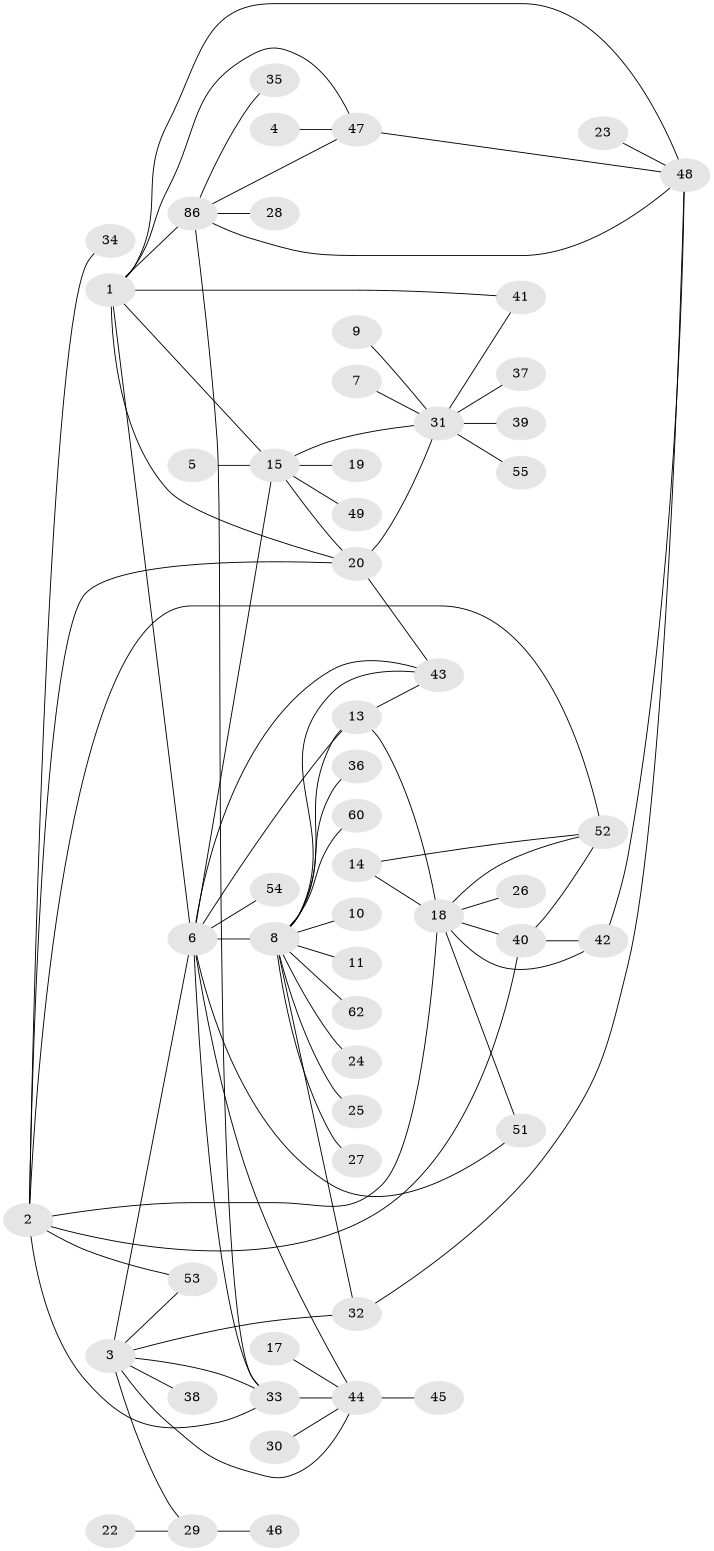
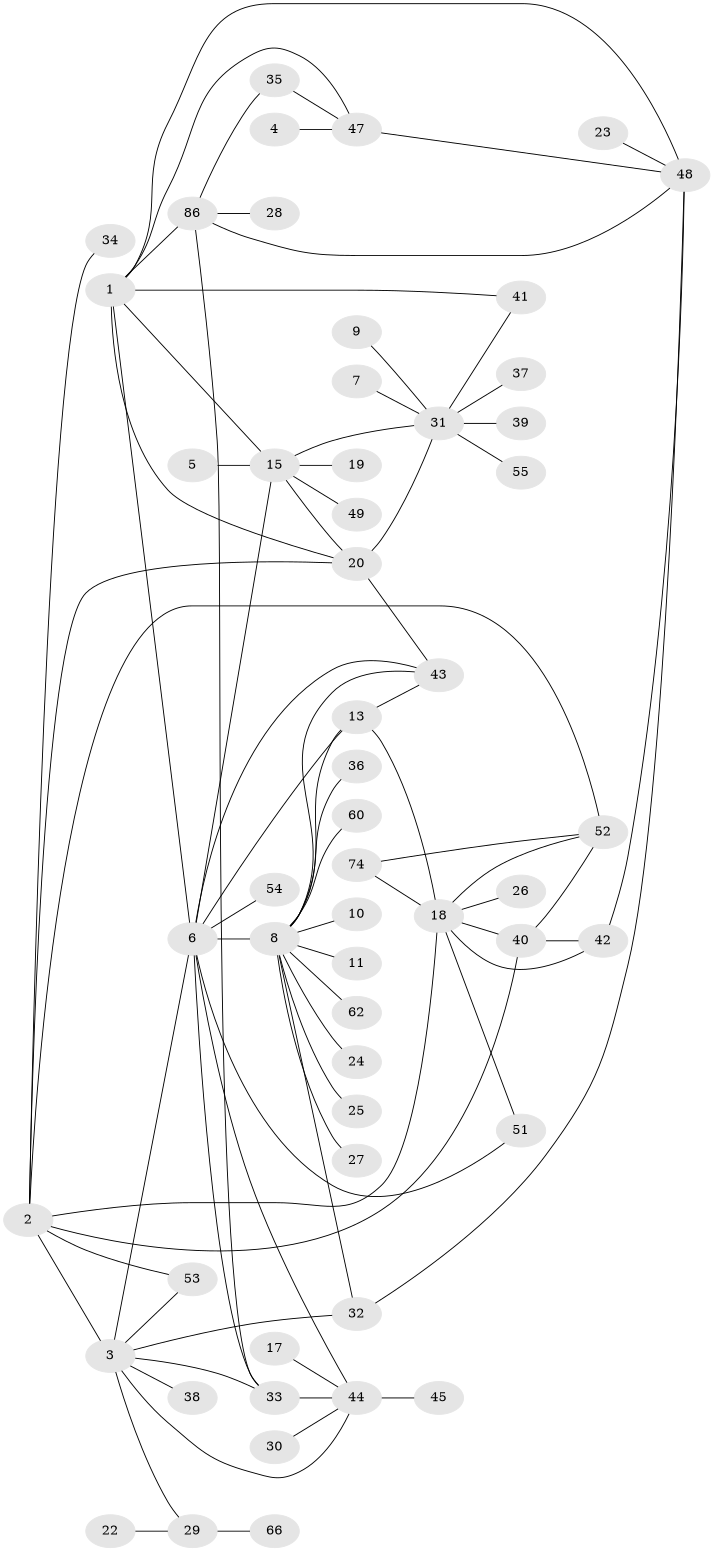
(275, 172) -> (316, 105)
(357, 865) -> (357, 865)
(97, 1392) -> (69, 1288)
(275, 1531) -> (275, 1531)
